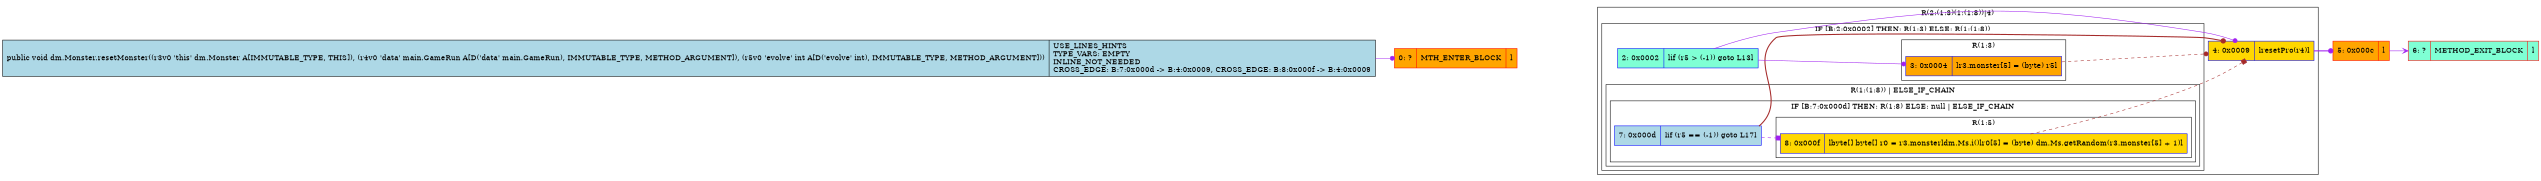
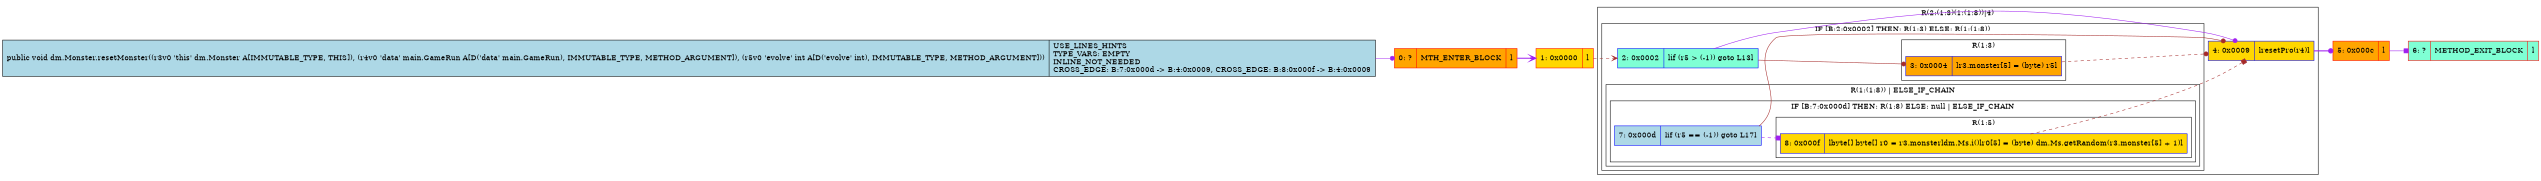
(1951, 34) -> (1951, 34)
(2396, 51) -> (2396, 51)
none -> (1565, 58)
(1830, 62) -> (1830, 62)
